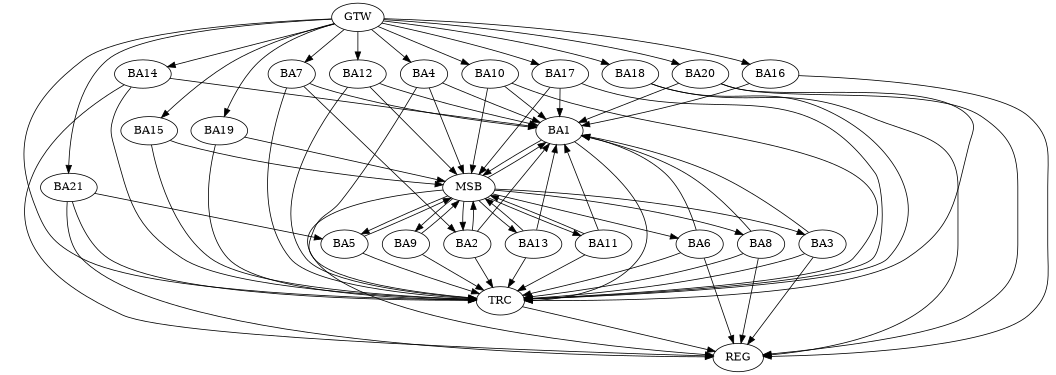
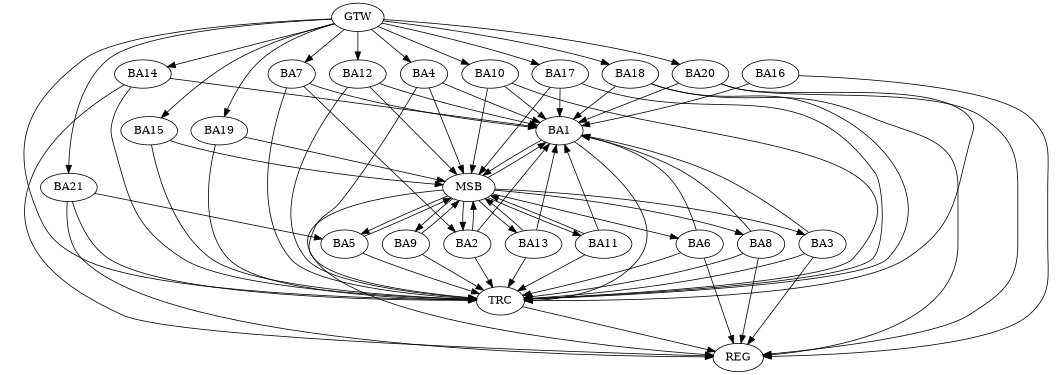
(564, 31) -> none
none -> (598, 100)
